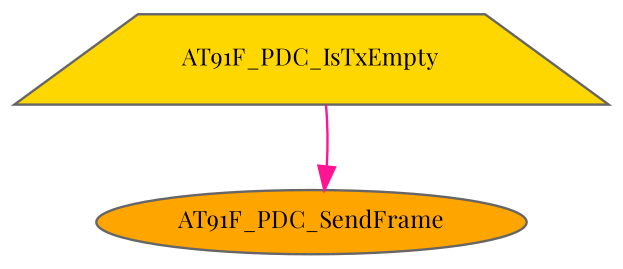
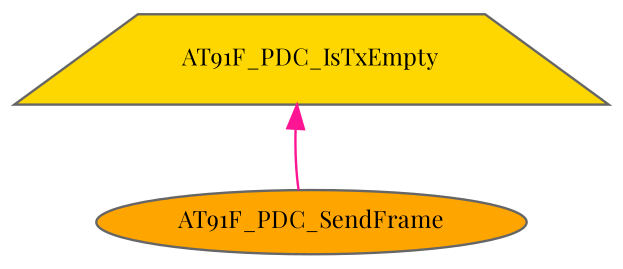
(328, 135) -> (296, 160)
